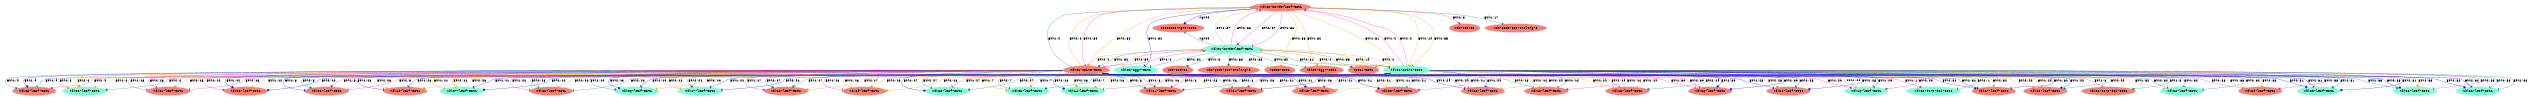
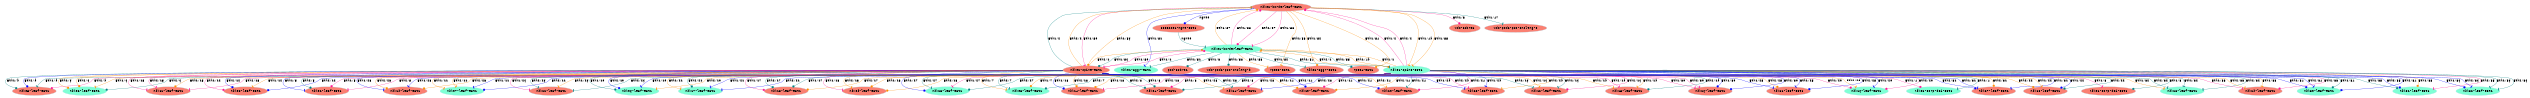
(1200, 41) -> (1188, 44)
(1178, 70) -> (1178, 70)
(1083, 91) -> (1083, 91)
